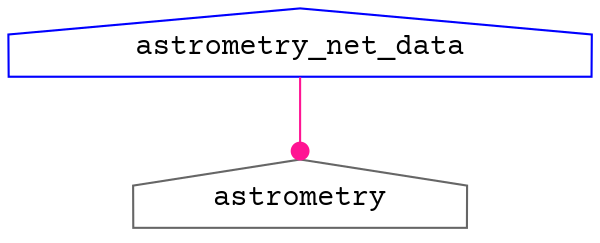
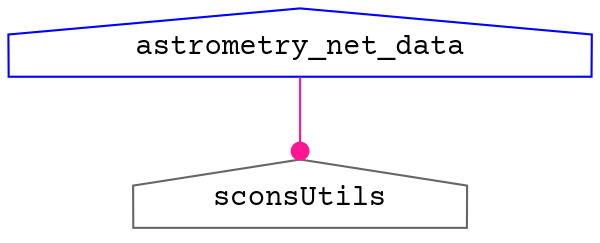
(300, 197) -> (300, 197)
